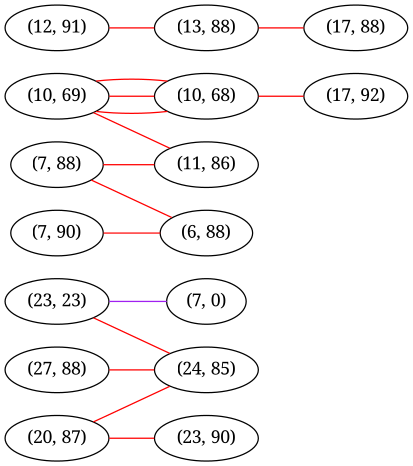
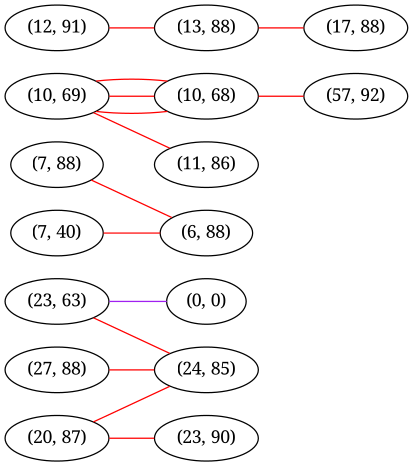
(356, 96) -> (356, 96)
(129, 165) -> none
(57, 233) -> (57, 233)
(57, 301) -> (57, 301)
(206, 301) -> (206, 301)
